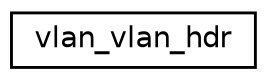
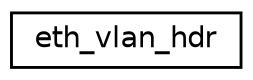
(133, 40) -> (126, 40)
